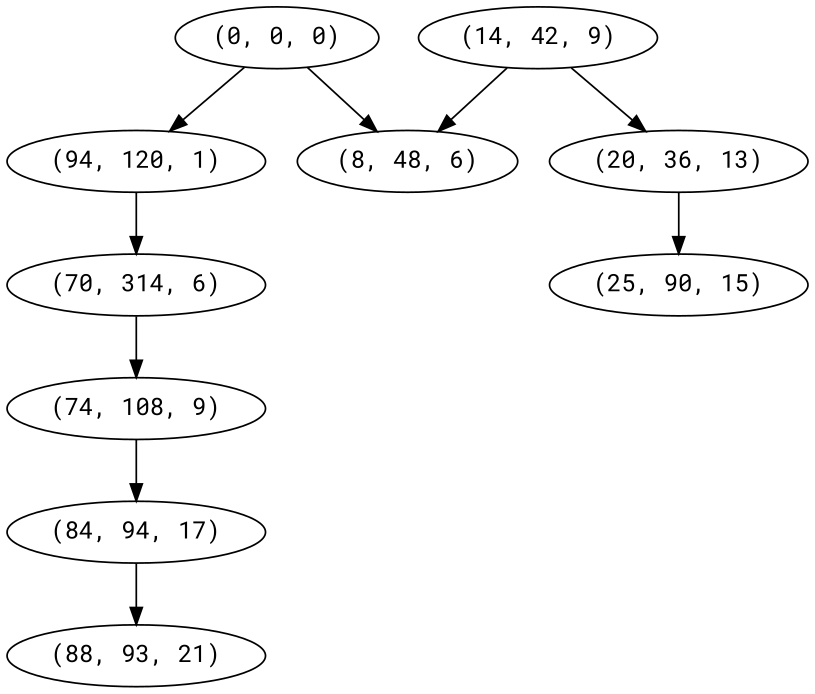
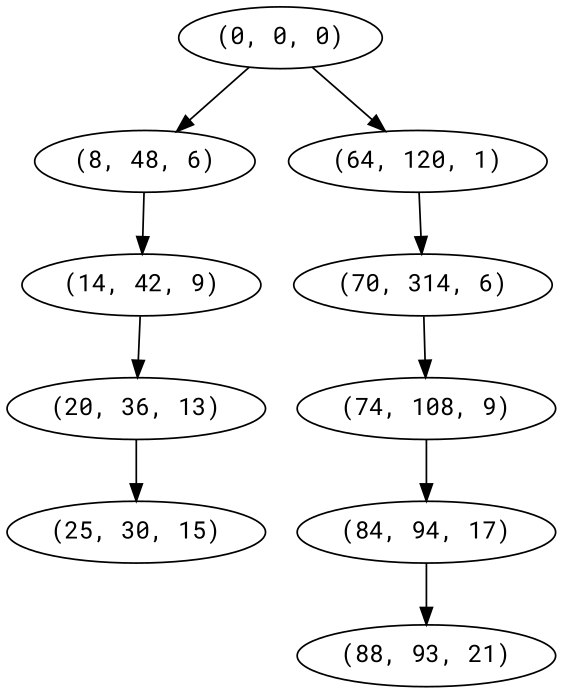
(479, 94) -> (143, 215)
(136, 161) -> (418, 161)
(679, 285) -> (136, 532)
